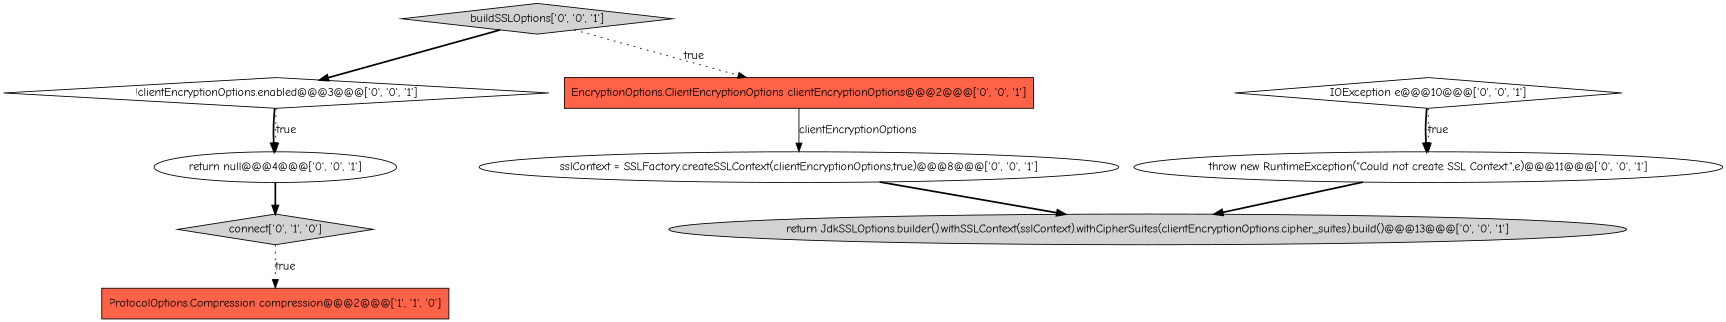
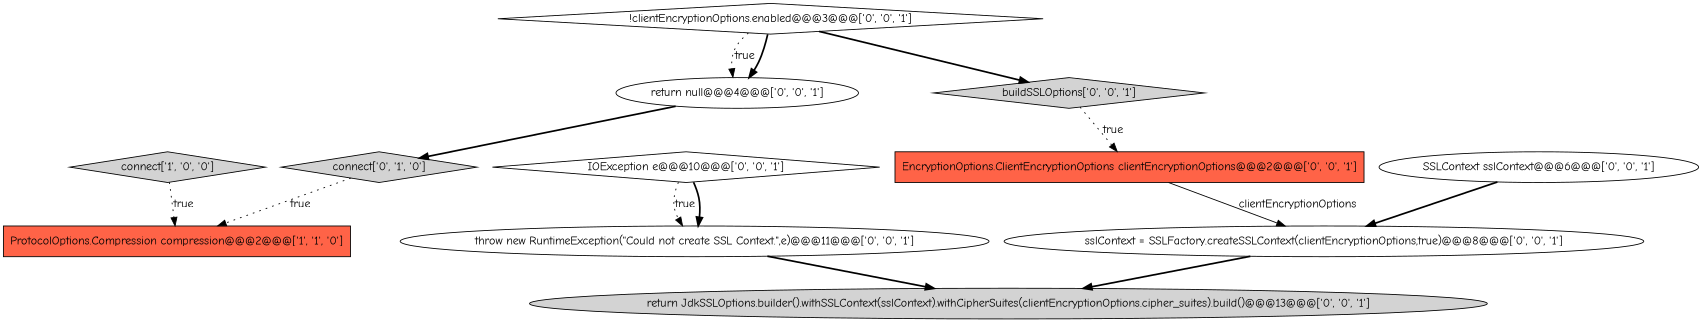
(414, 54) -> (919, 56)
none -> (168, 167)
none -> (1539, 167)
